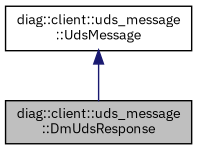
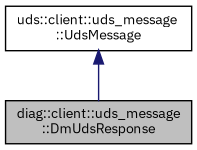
(99, 28) -> (99, 28)
